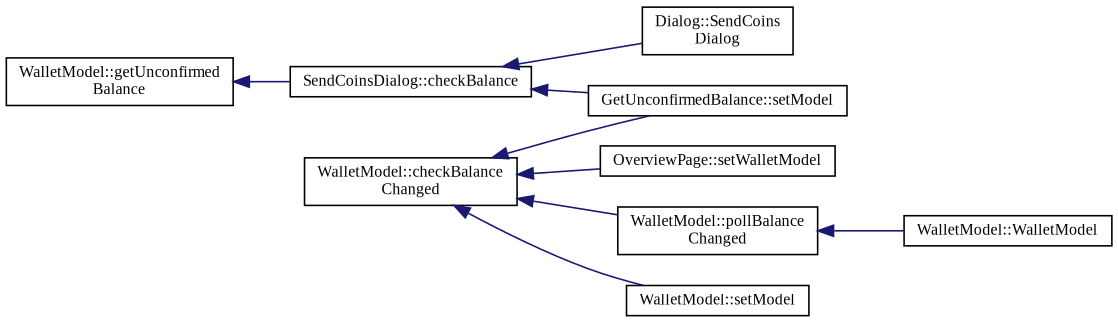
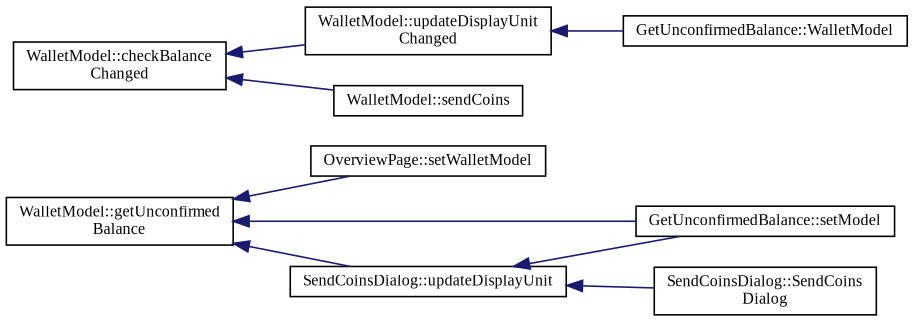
(718, 31) -> (765, 291)
(411, 82) -> (428, 282)
(578, 134) -> (443, 221)
(567, 171) -> (299, 186)
(718, 231) -> (428, 31)
(1008, 231) -> (765, 31)
(718, 301) -> (428, 101)
